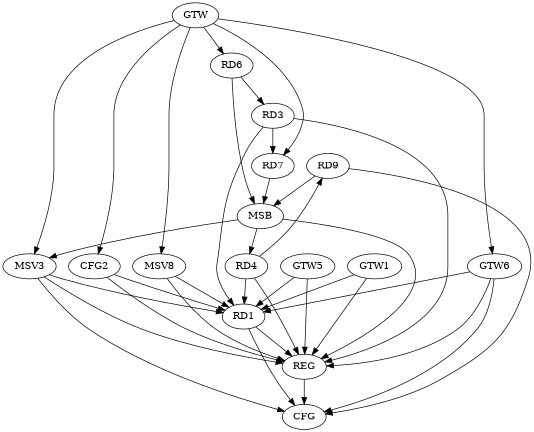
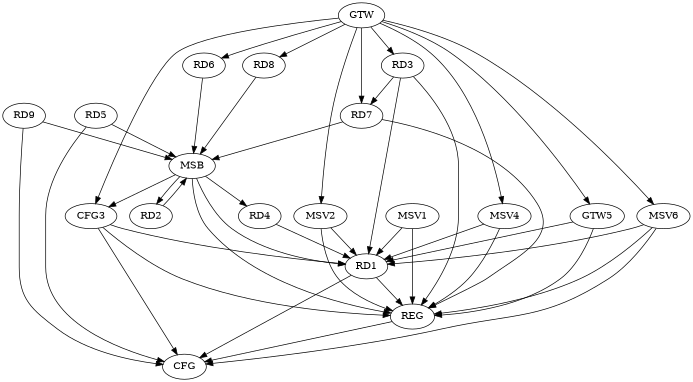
none -> (264, 66)
(250, 88) -> (380, 38)
none -> (498, 93)
none -> (96, 116)
none -> (151, 216)
(292, 226) -> none
none -> (254, 242)
(30, 266) -> (91, 216)
(94, 266) -> (320, 216)
(159, 266) -> (504, 216)
(375, 266) -> (412, 216)
(495, 266) -> (663, 216)
(277, 314) -> (531, 195)
